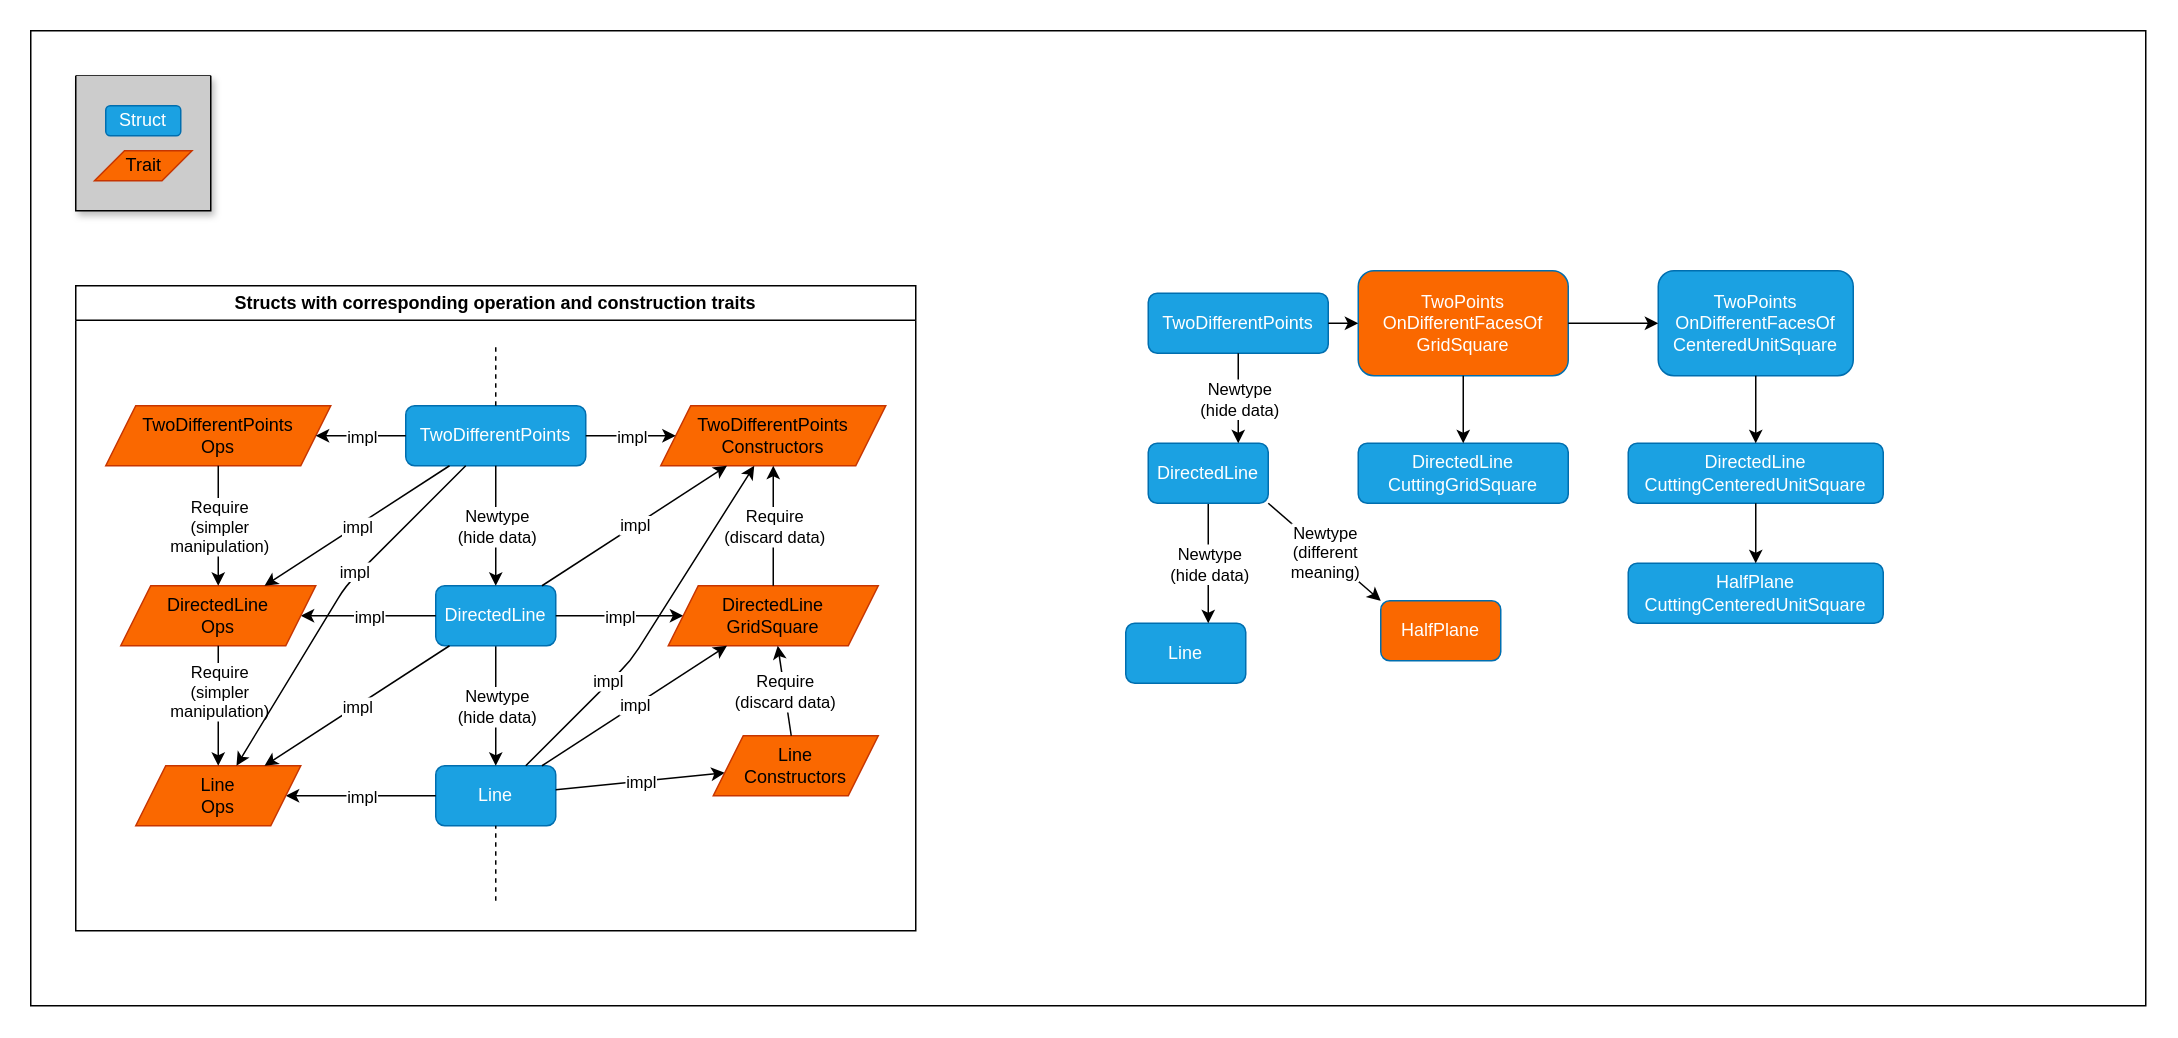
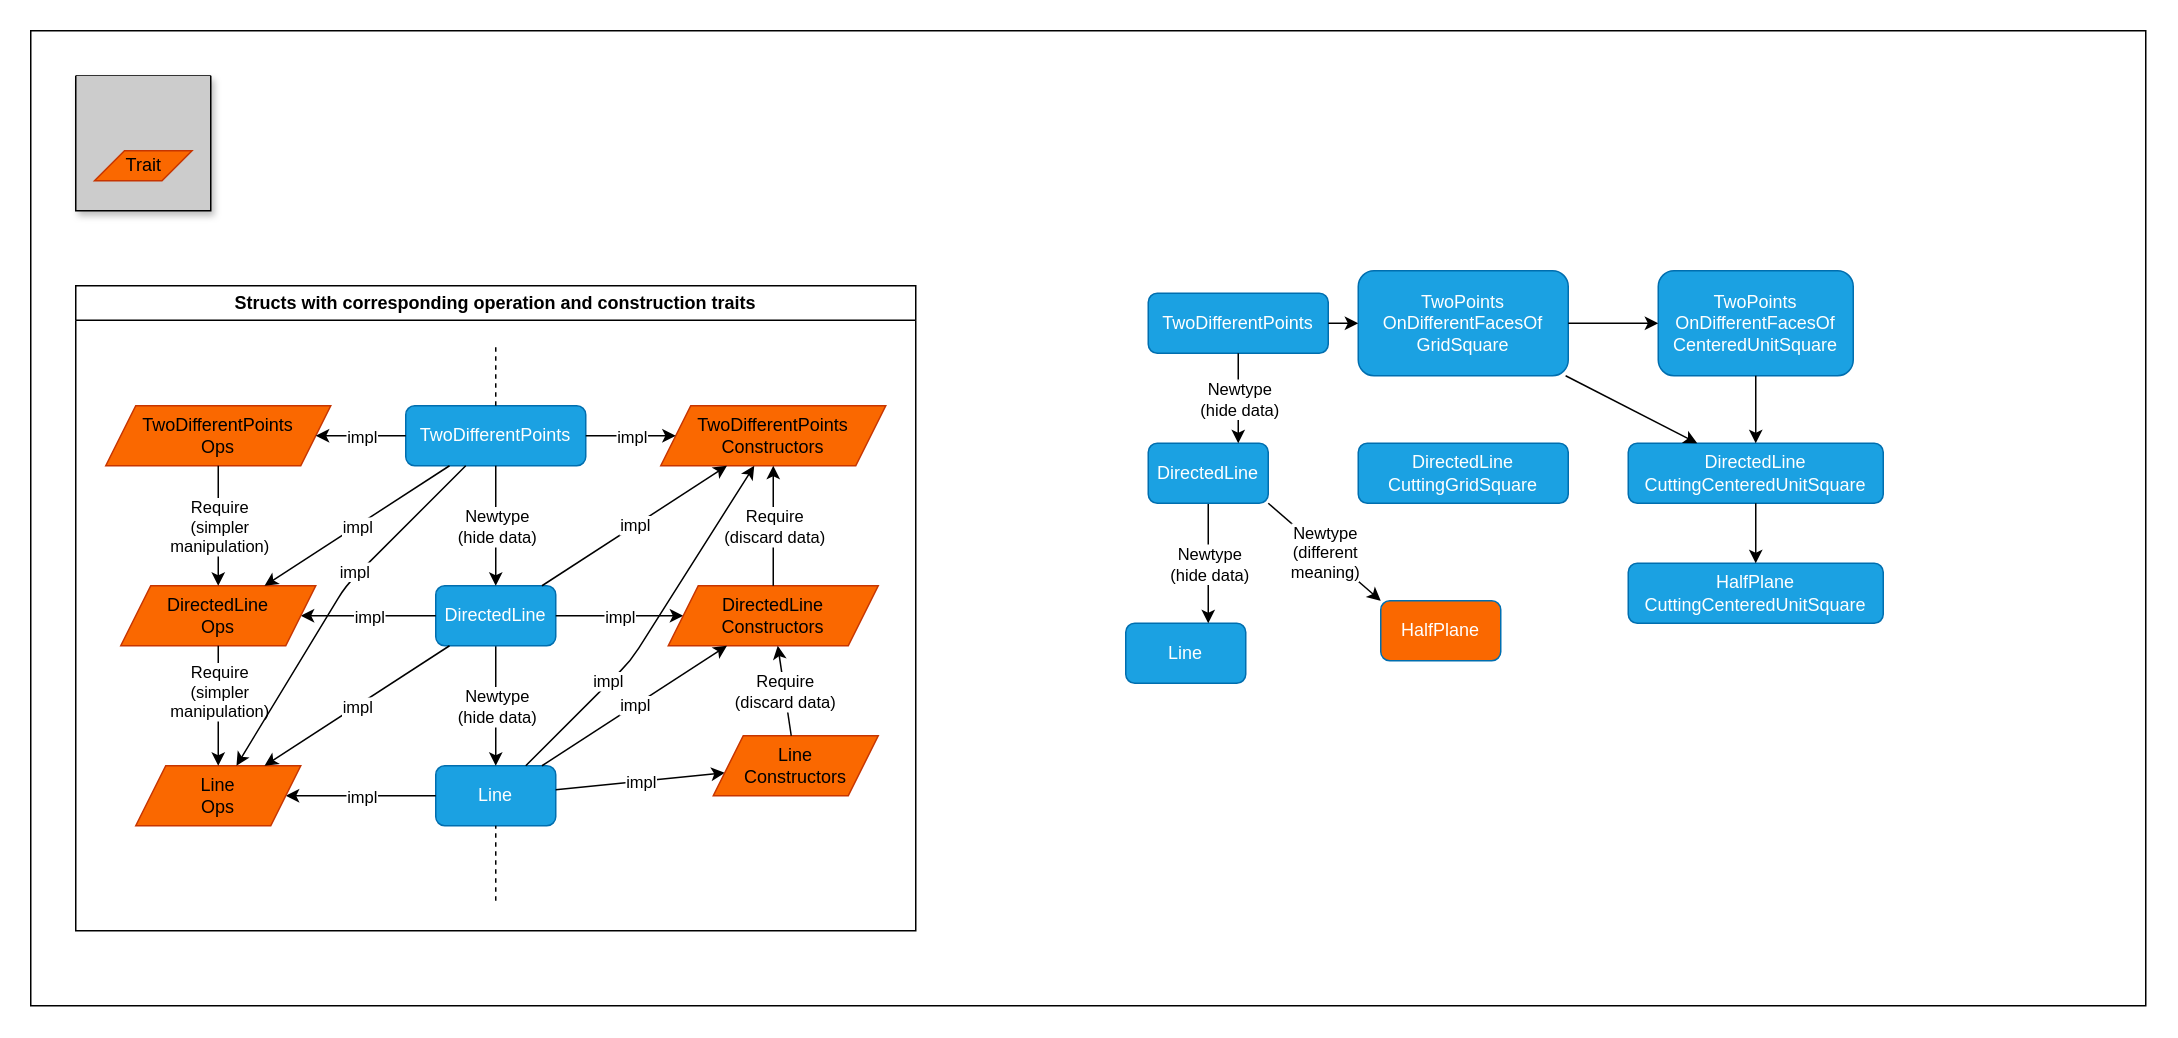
(143, 121) -> none
(1463, 323) -> (1463, 323)
(1463, 404) -> (1627, 407)
(773, 616) -> (773, 616)
